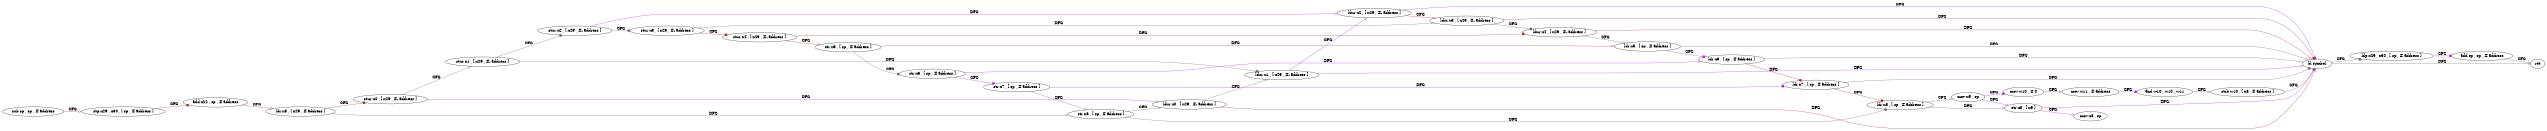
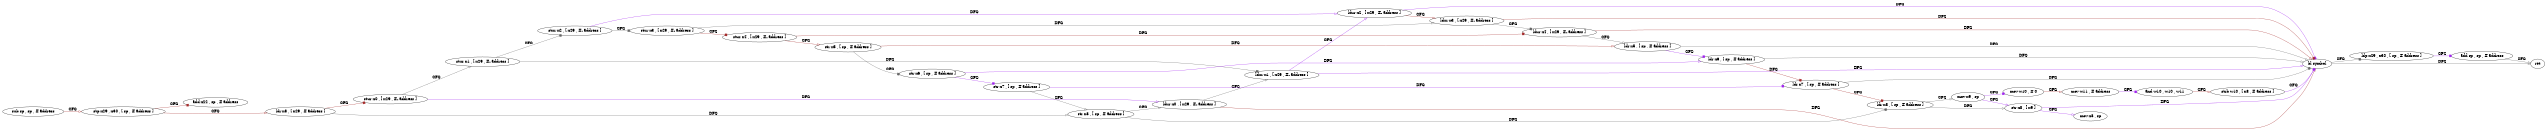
(2302, 85) -> (2302, 85)
(256, 107) -> (214, 114)
